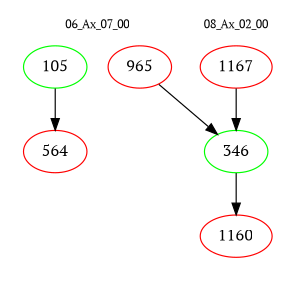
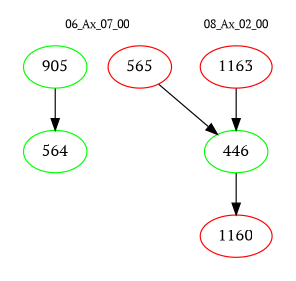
(55, 67) -> (55, 67)
(140, 67) -> (140, 67)
(236, 67) -> (236, 67)
(55, 152) -> (55, 152)
(236, 152) -> (236, 152)
